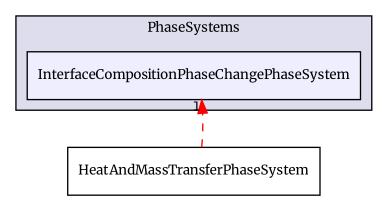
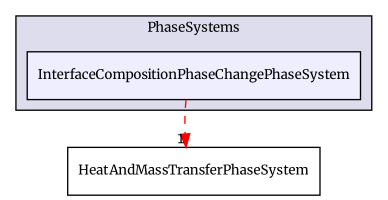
(203, 130) -> (185, 119)
